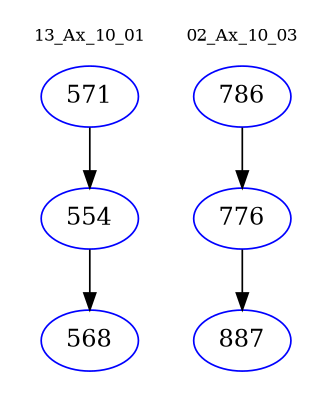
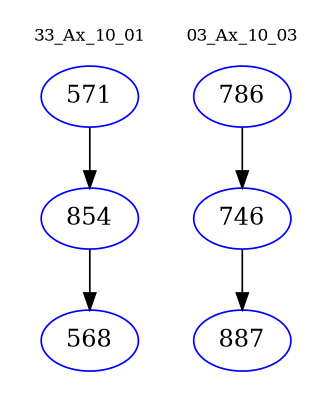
(90, 36) -> (90, 36)
(242, 36) -> (242, 36)
(90, 219) -> (90, 219)
(242, 219) -> (242, 219)
